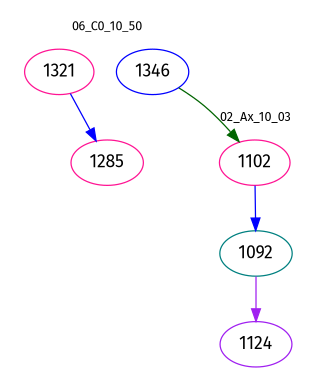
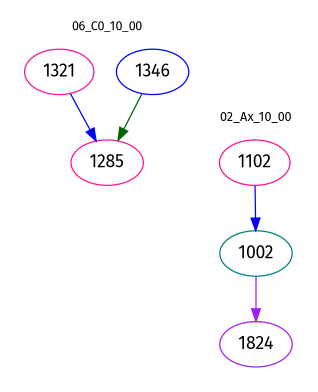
(107, 27) -> (107, 27)
(218, 118) -> (133, 111)
(256, 118) -> (256, 118)
(256, 253) -> (256, 253)
(256, 344) -> (256, 344)
